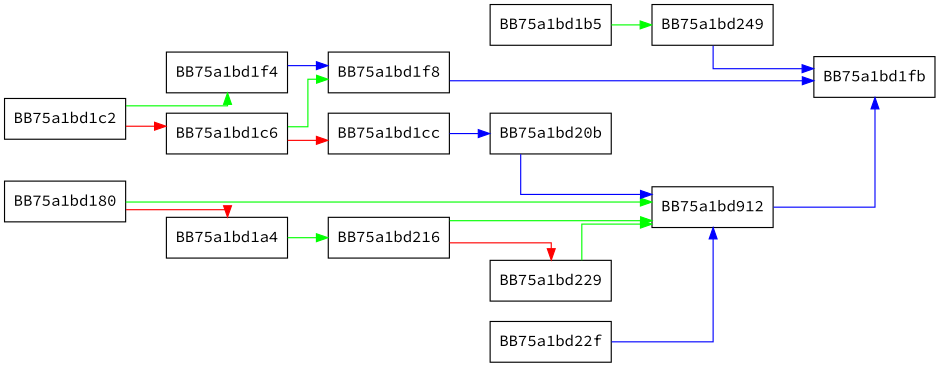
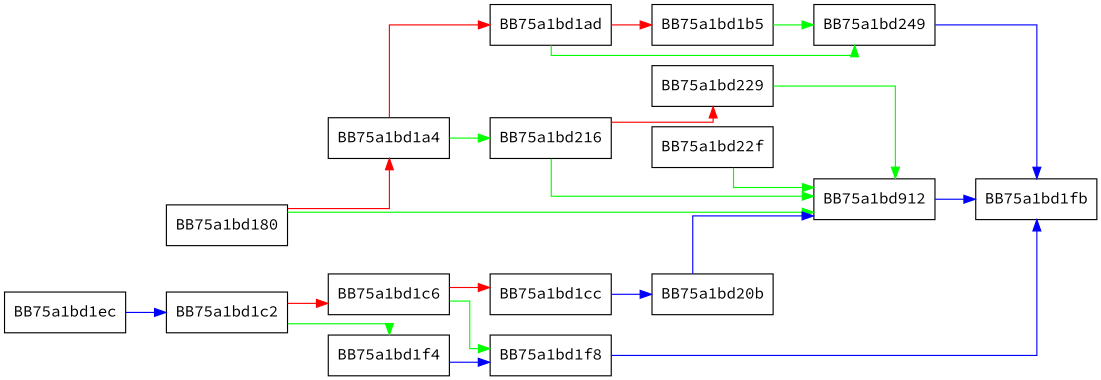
none -> (551, 25)
none -> (65, 312)
(713, 341) -> (758, 188)
